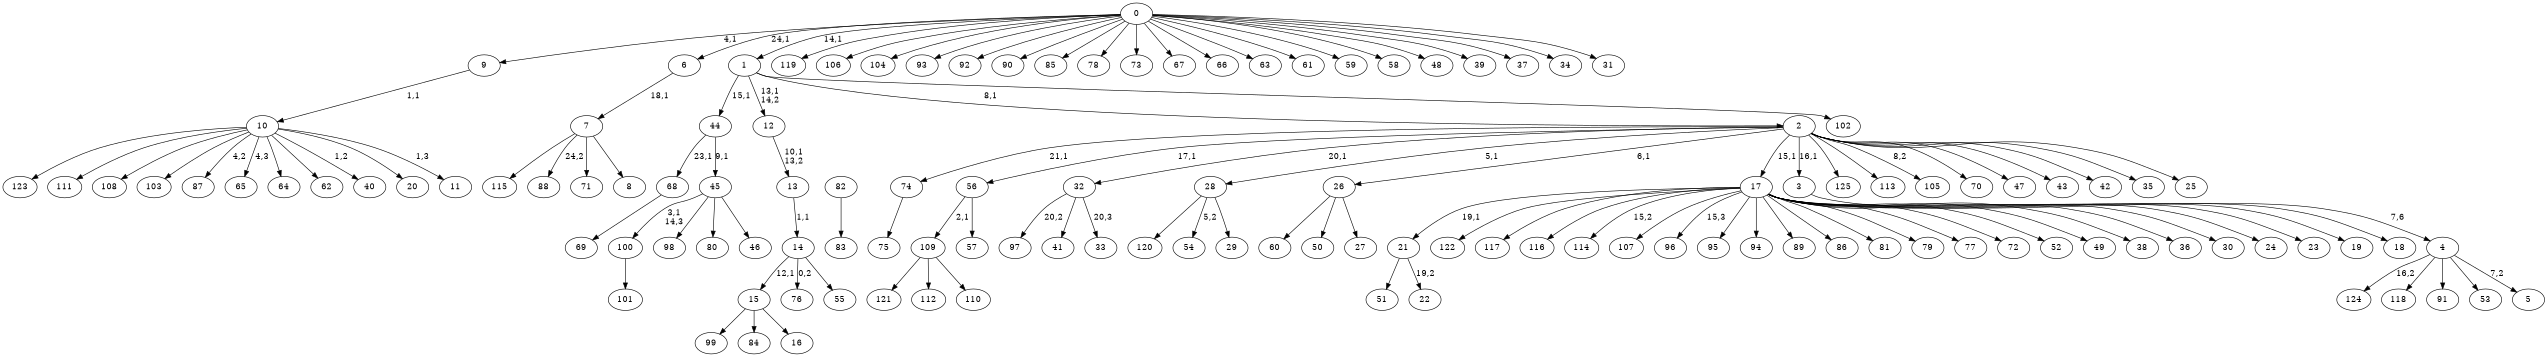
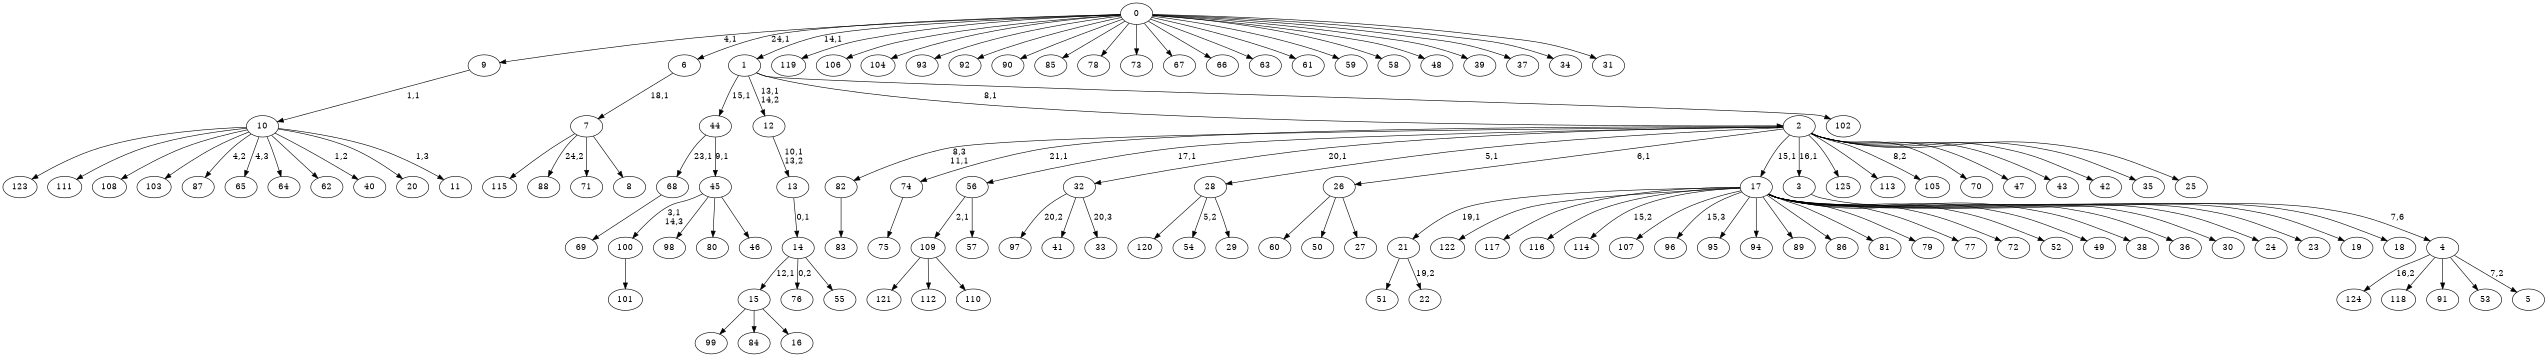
none -> (1109, 138)
(803, 217) -> (803, 217)
